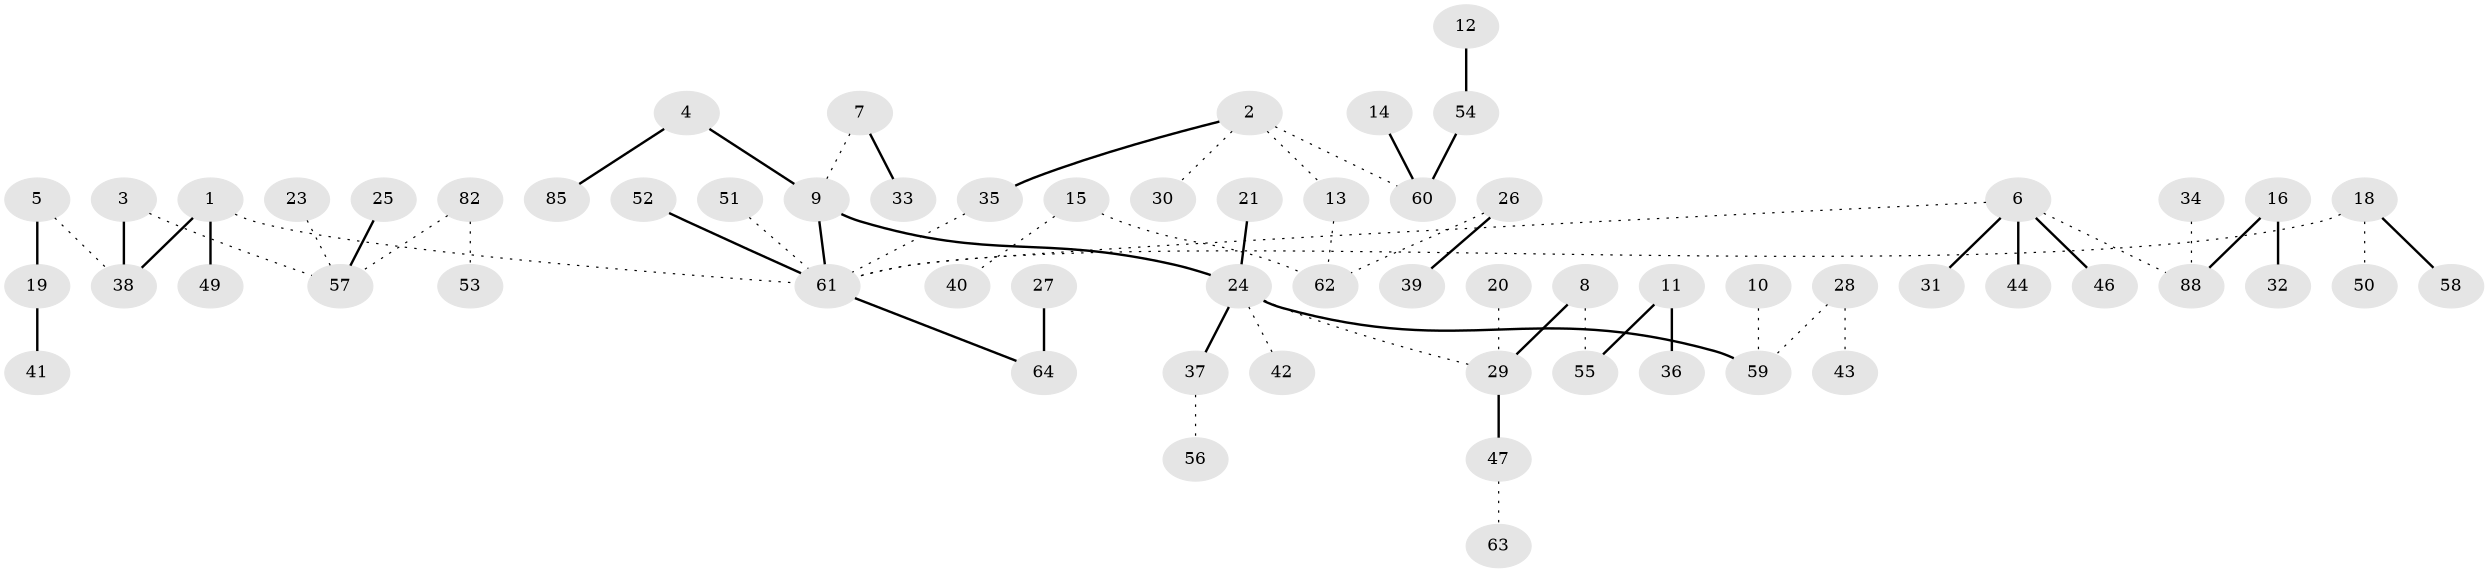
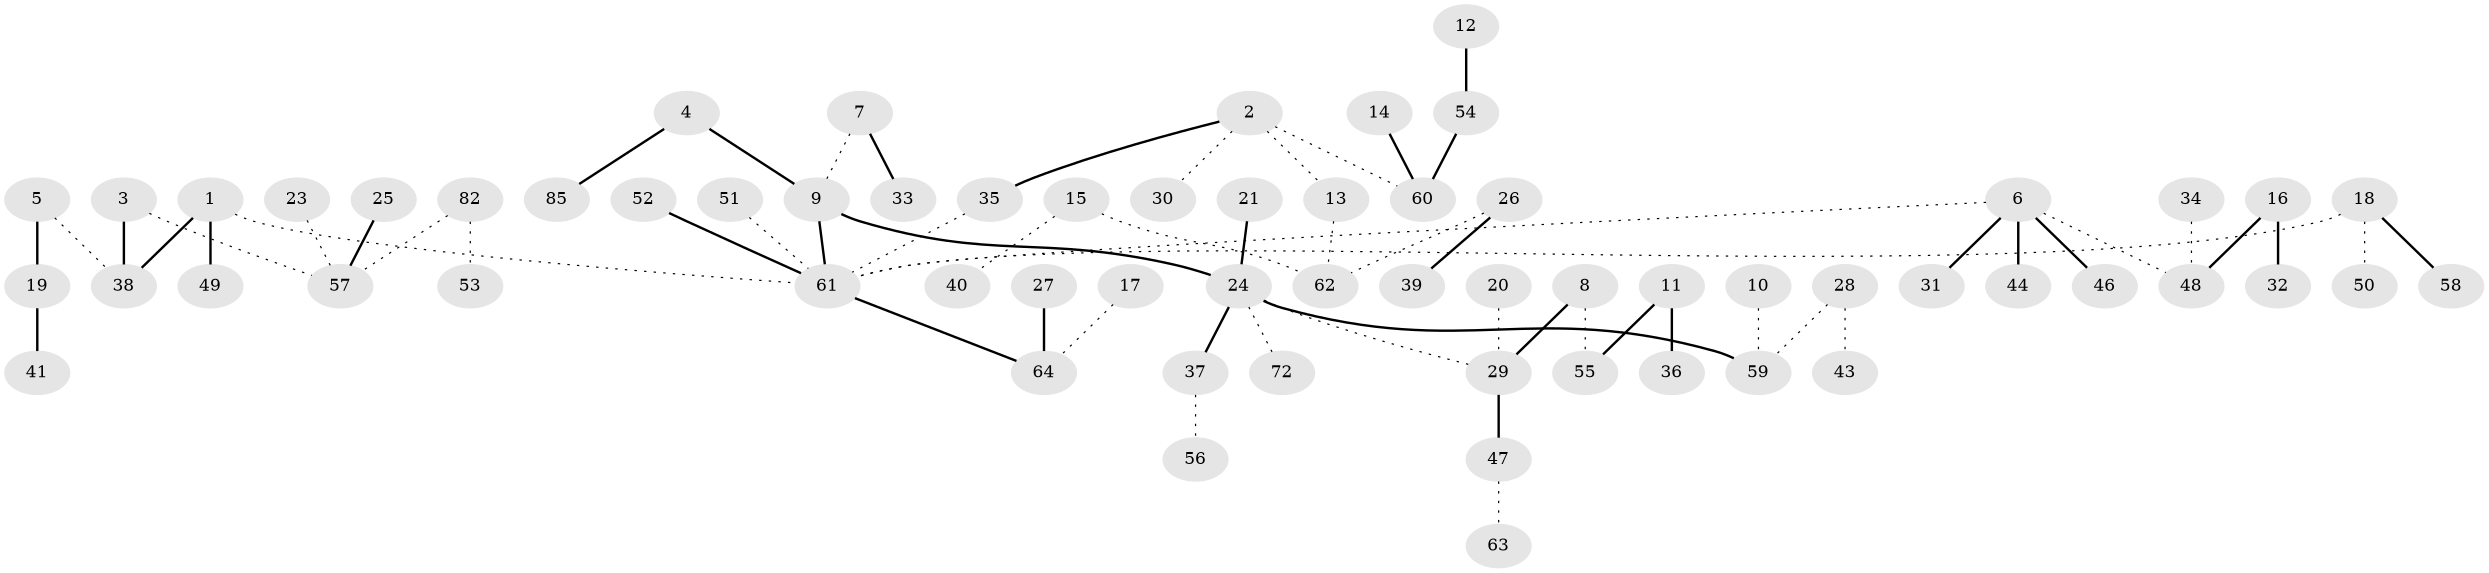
none -> (1131, 286)
(2191, 286) -> (2191, 286)
(1282, 373) -> (1282, 373)
